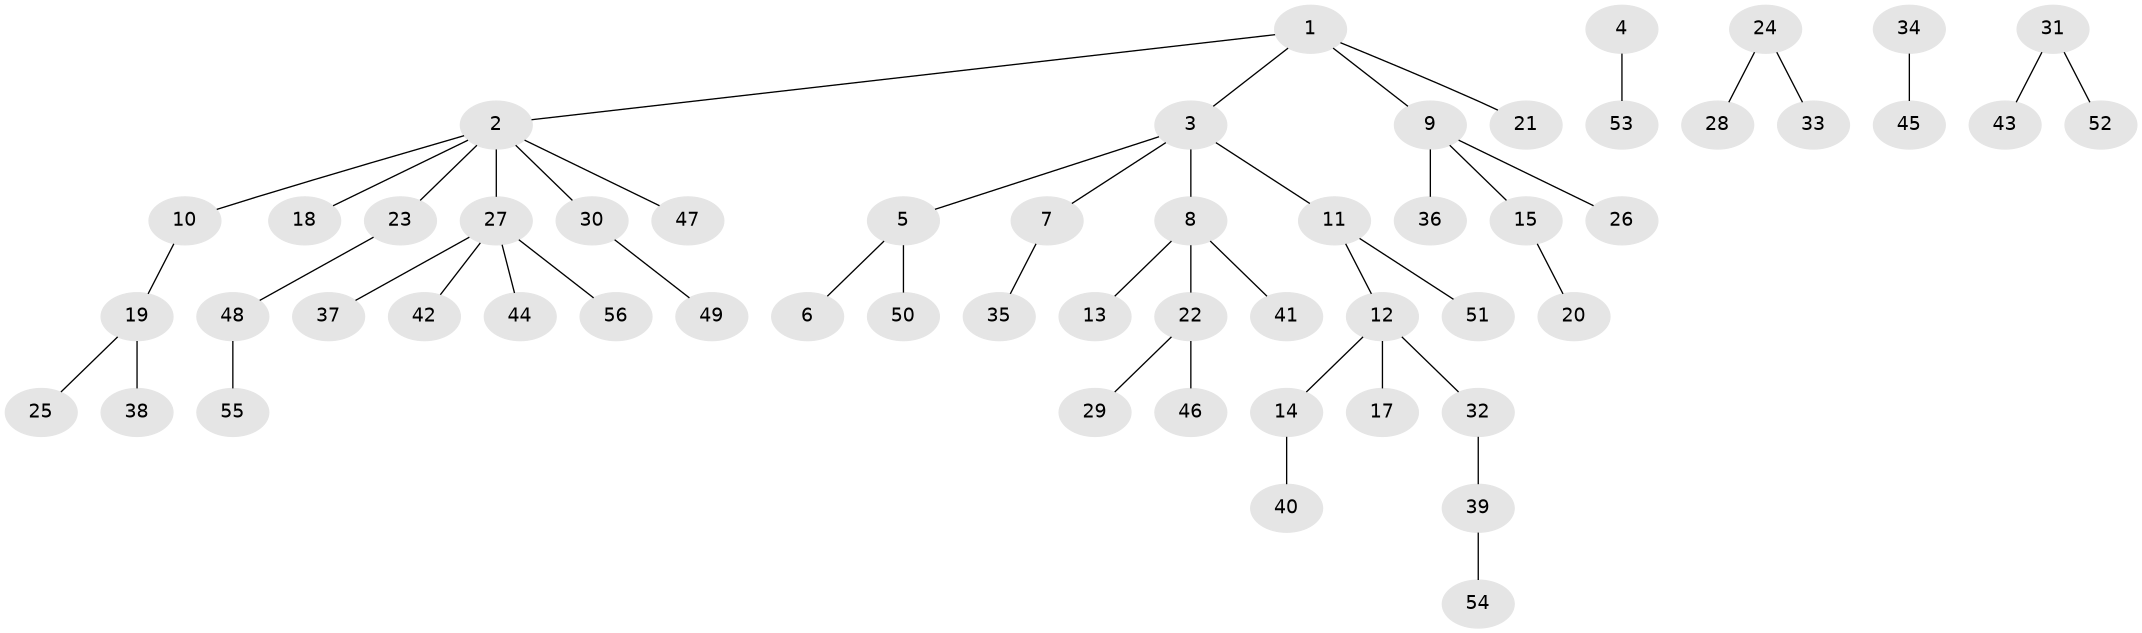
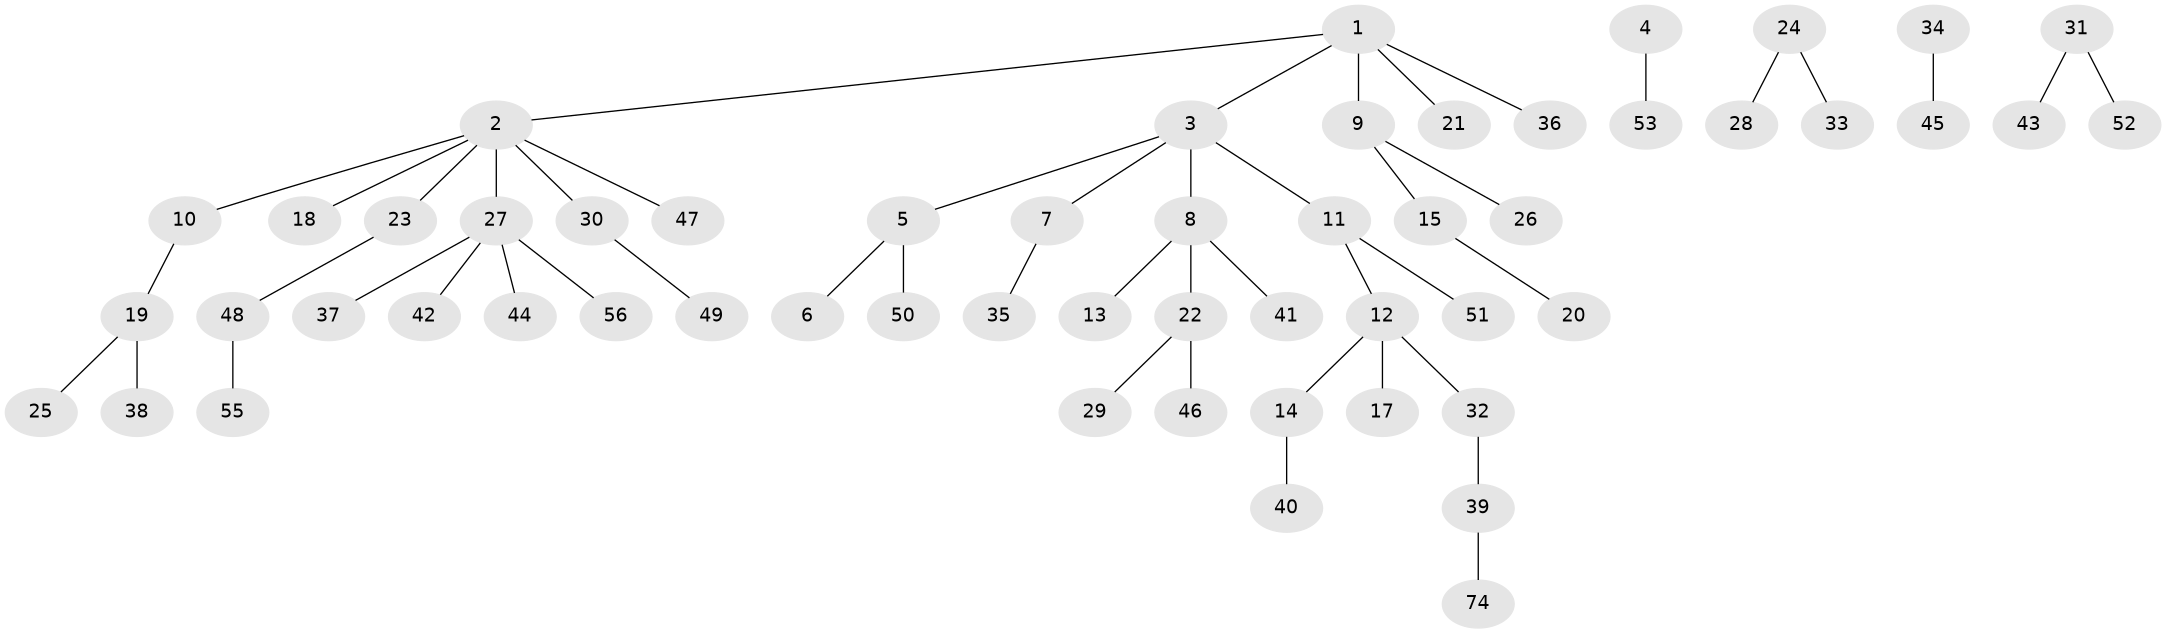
(1430, 173) -> (1454, 77)
(1478, 604) -> (1478, 604)
